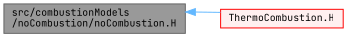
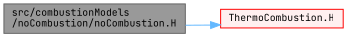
(208, 12) -> (198, 25)
